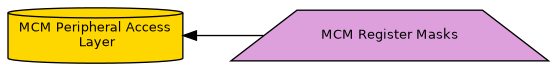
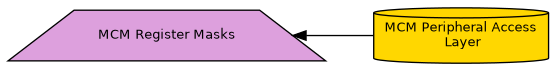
(230, 36) -> (340, 36)
